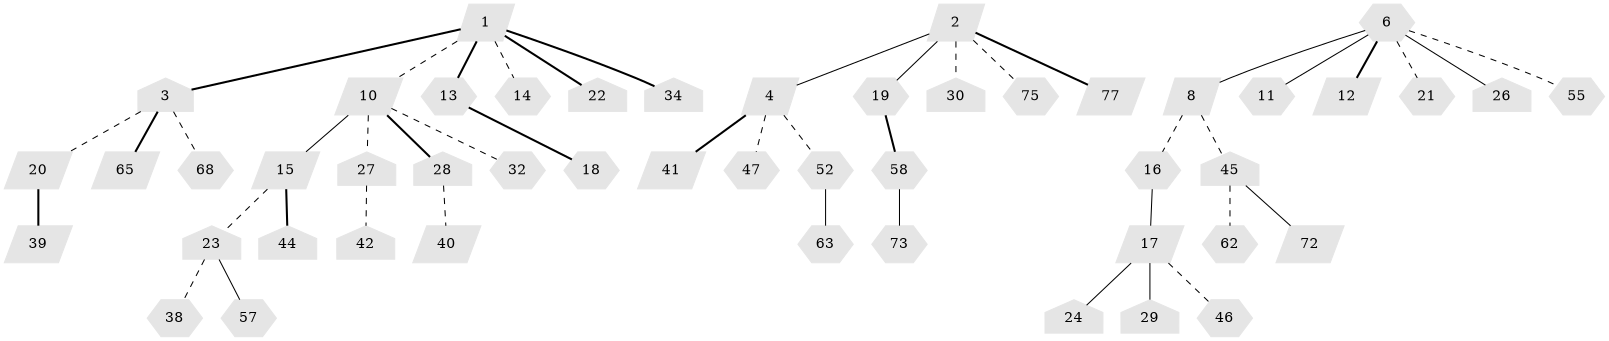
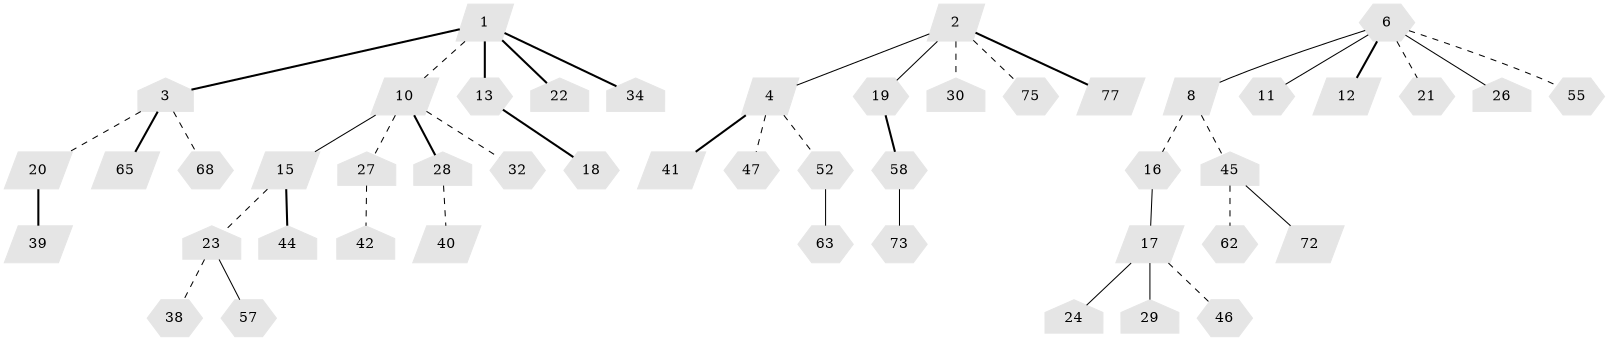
(523, 96) -> none
